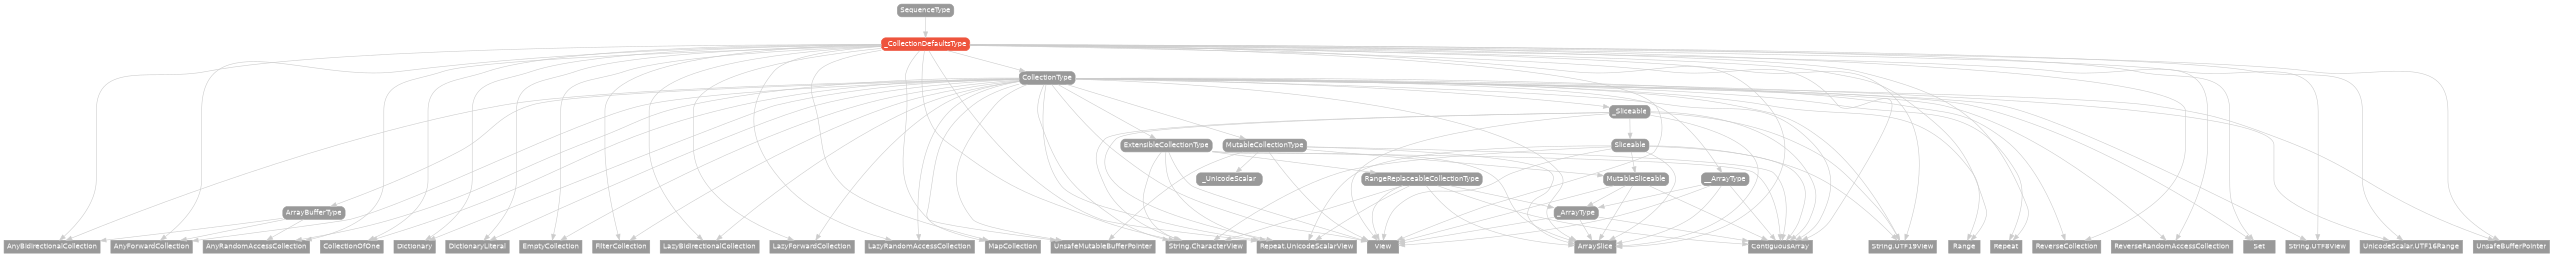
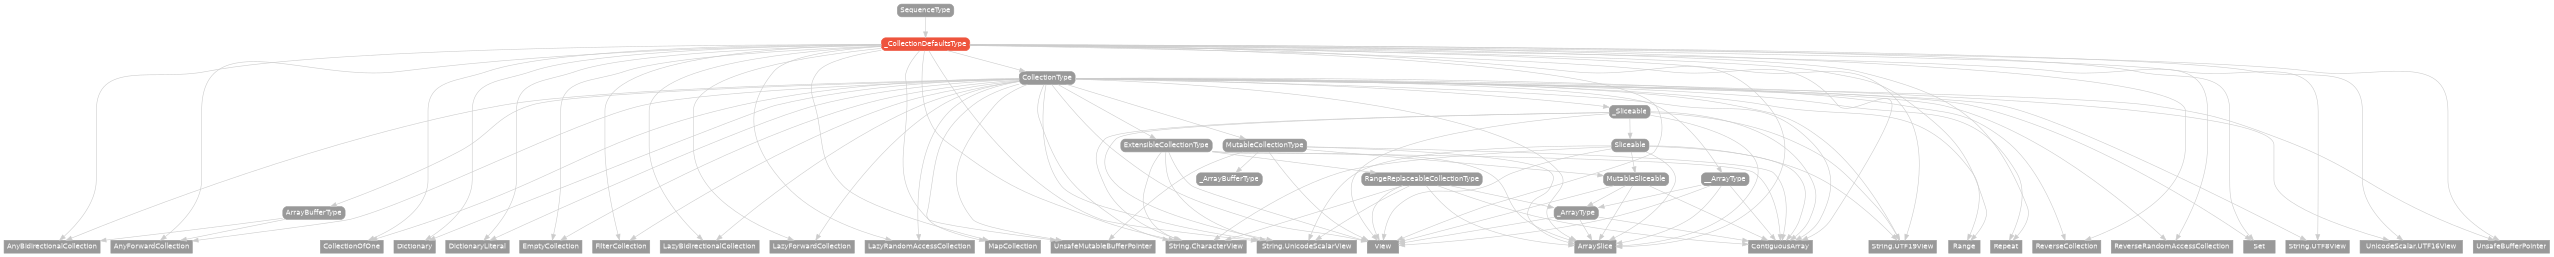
(1229, 179) -> (1229, 179)
(256, 247) -> none
(1307, 247) -> (1307, 247)
(2411, 247) -> (2411, 247)
